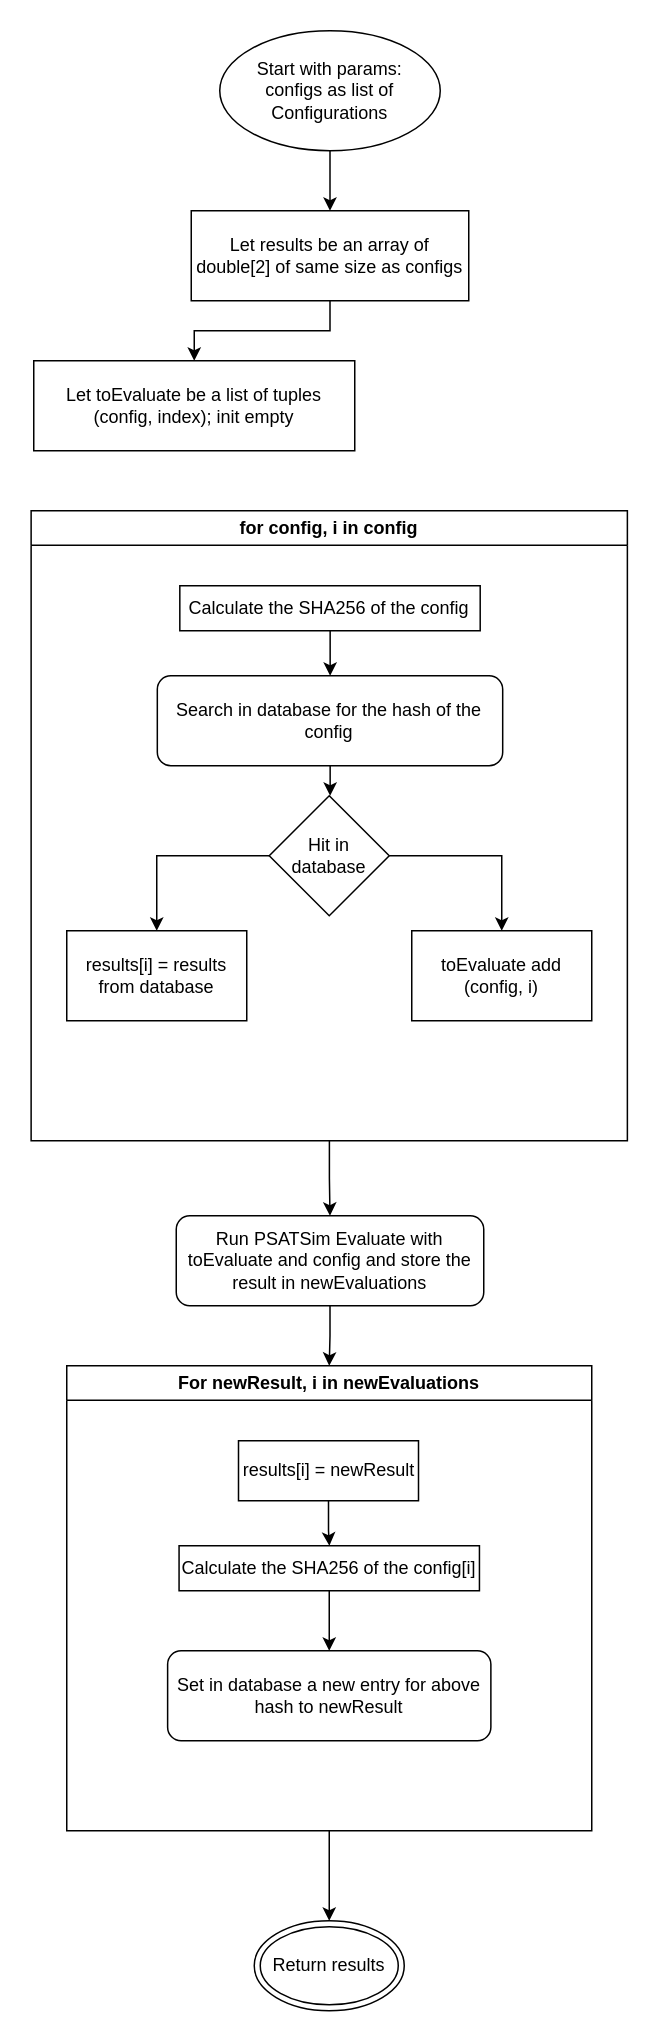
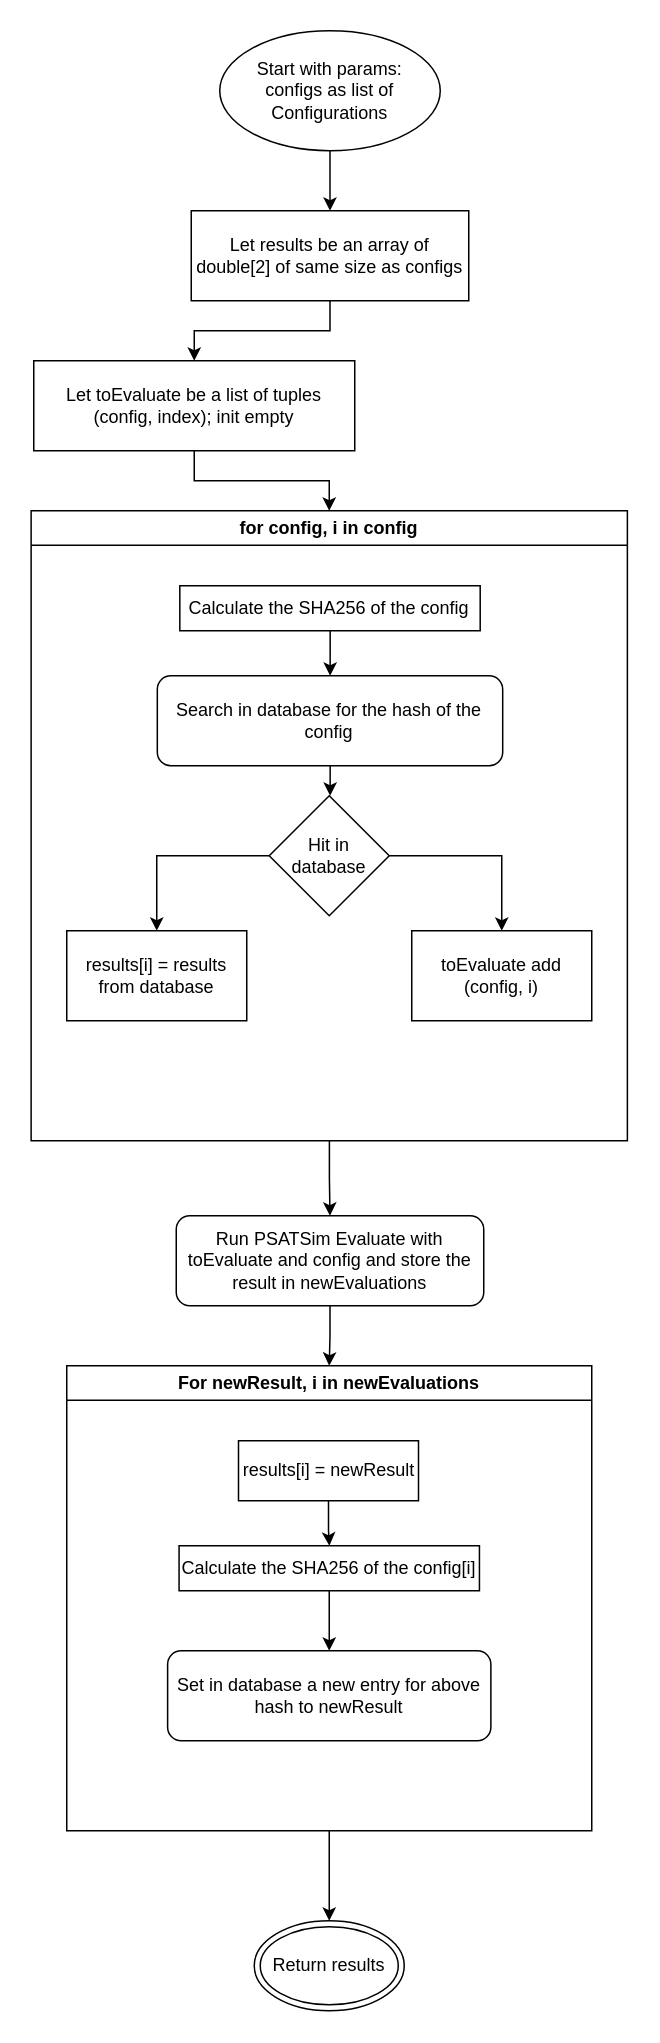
none -> (256, 481)
